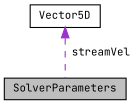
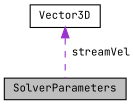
(65, 16) -> (65, 16)
